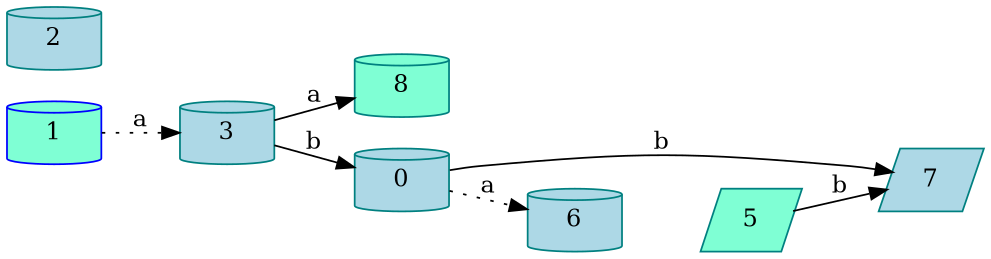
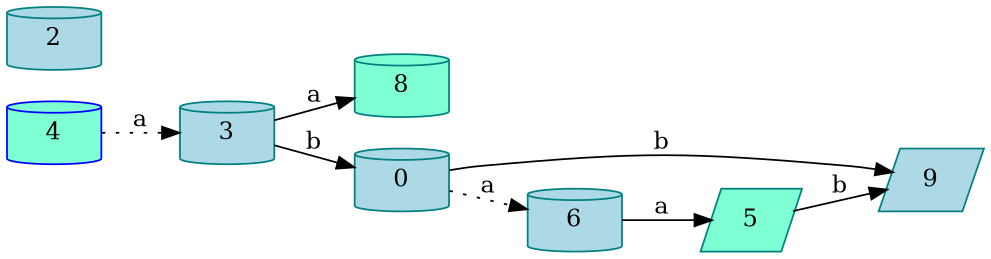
(54, 133) -> (54, 133)
(931, 180) -> (931, 180)
none -> (658, 220)
